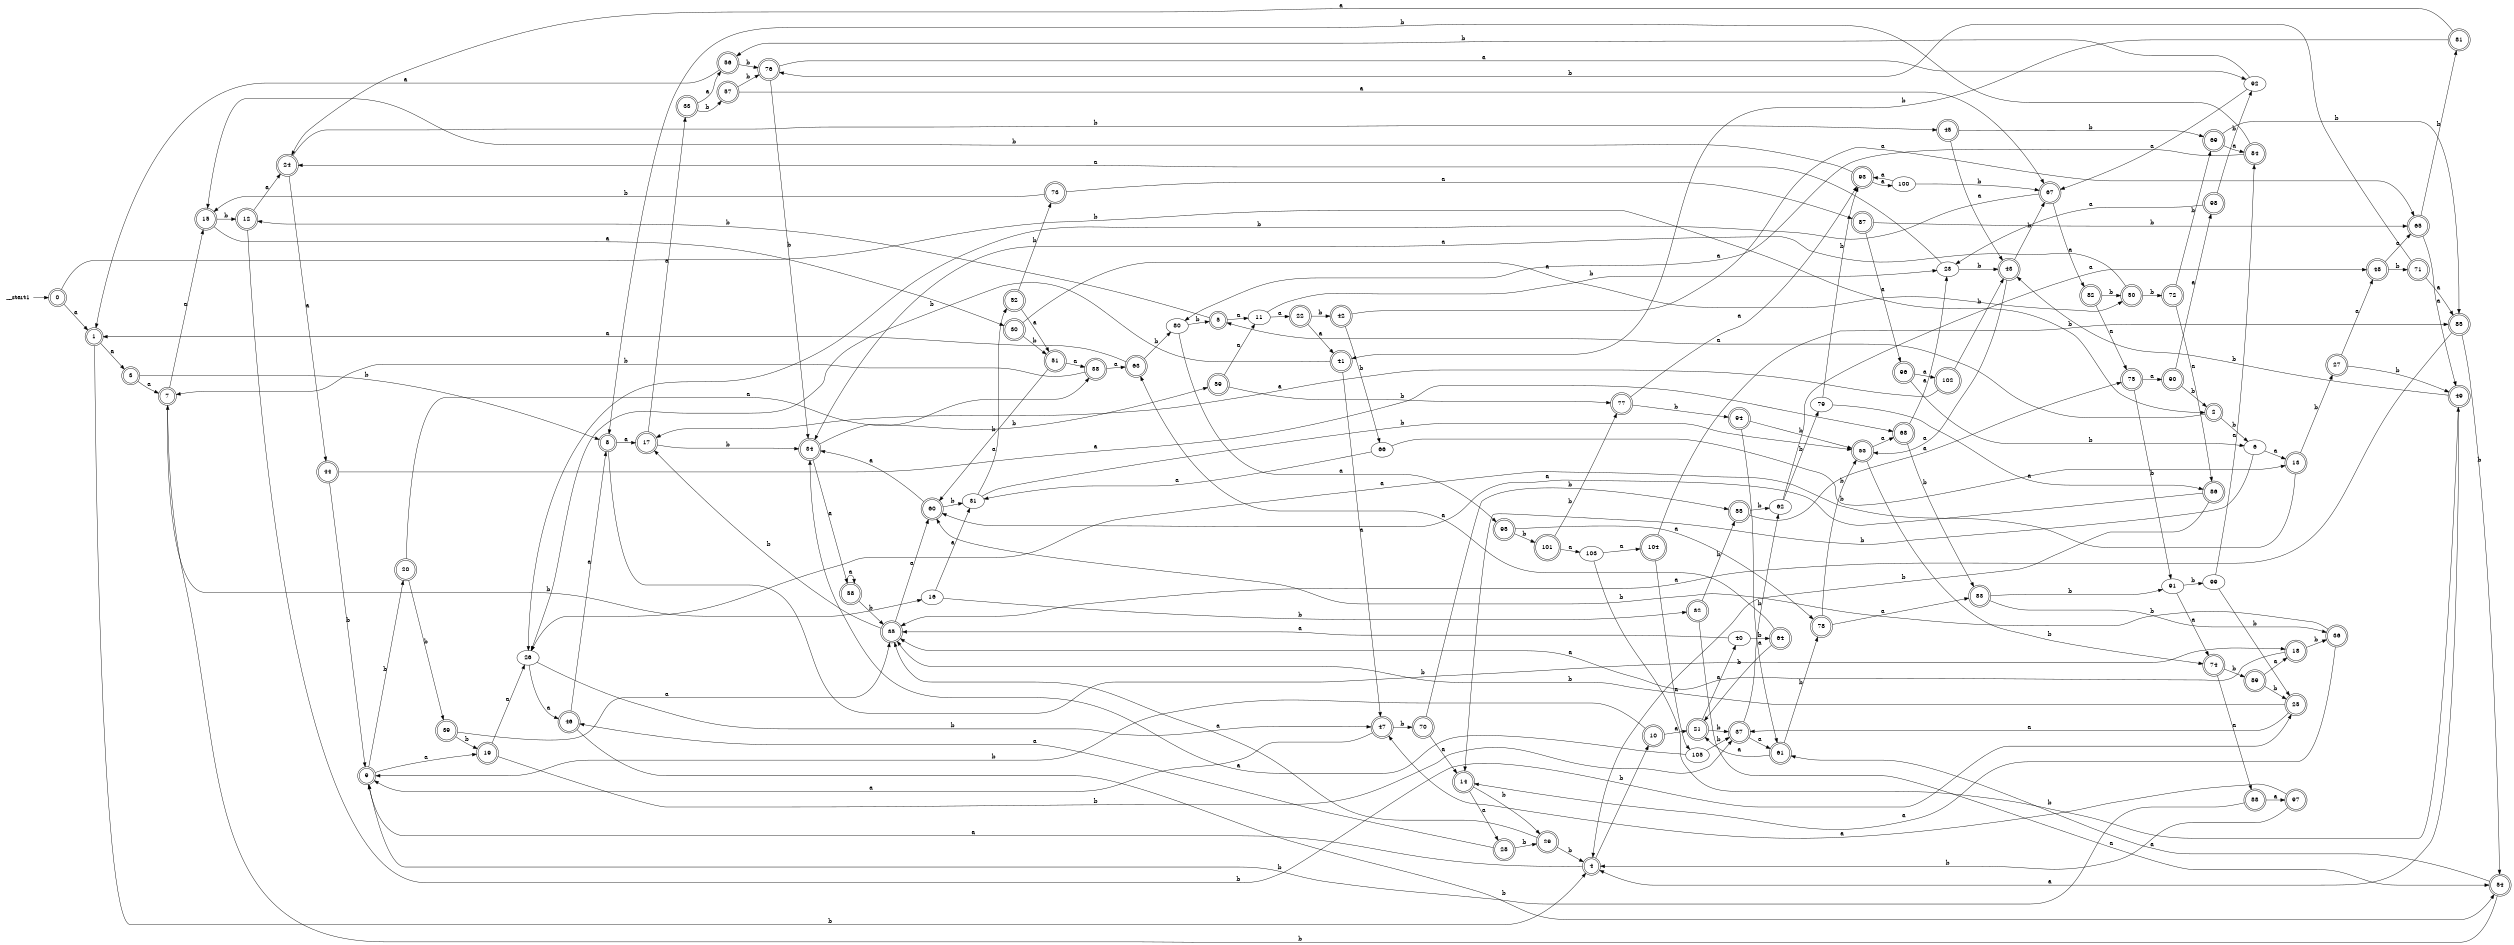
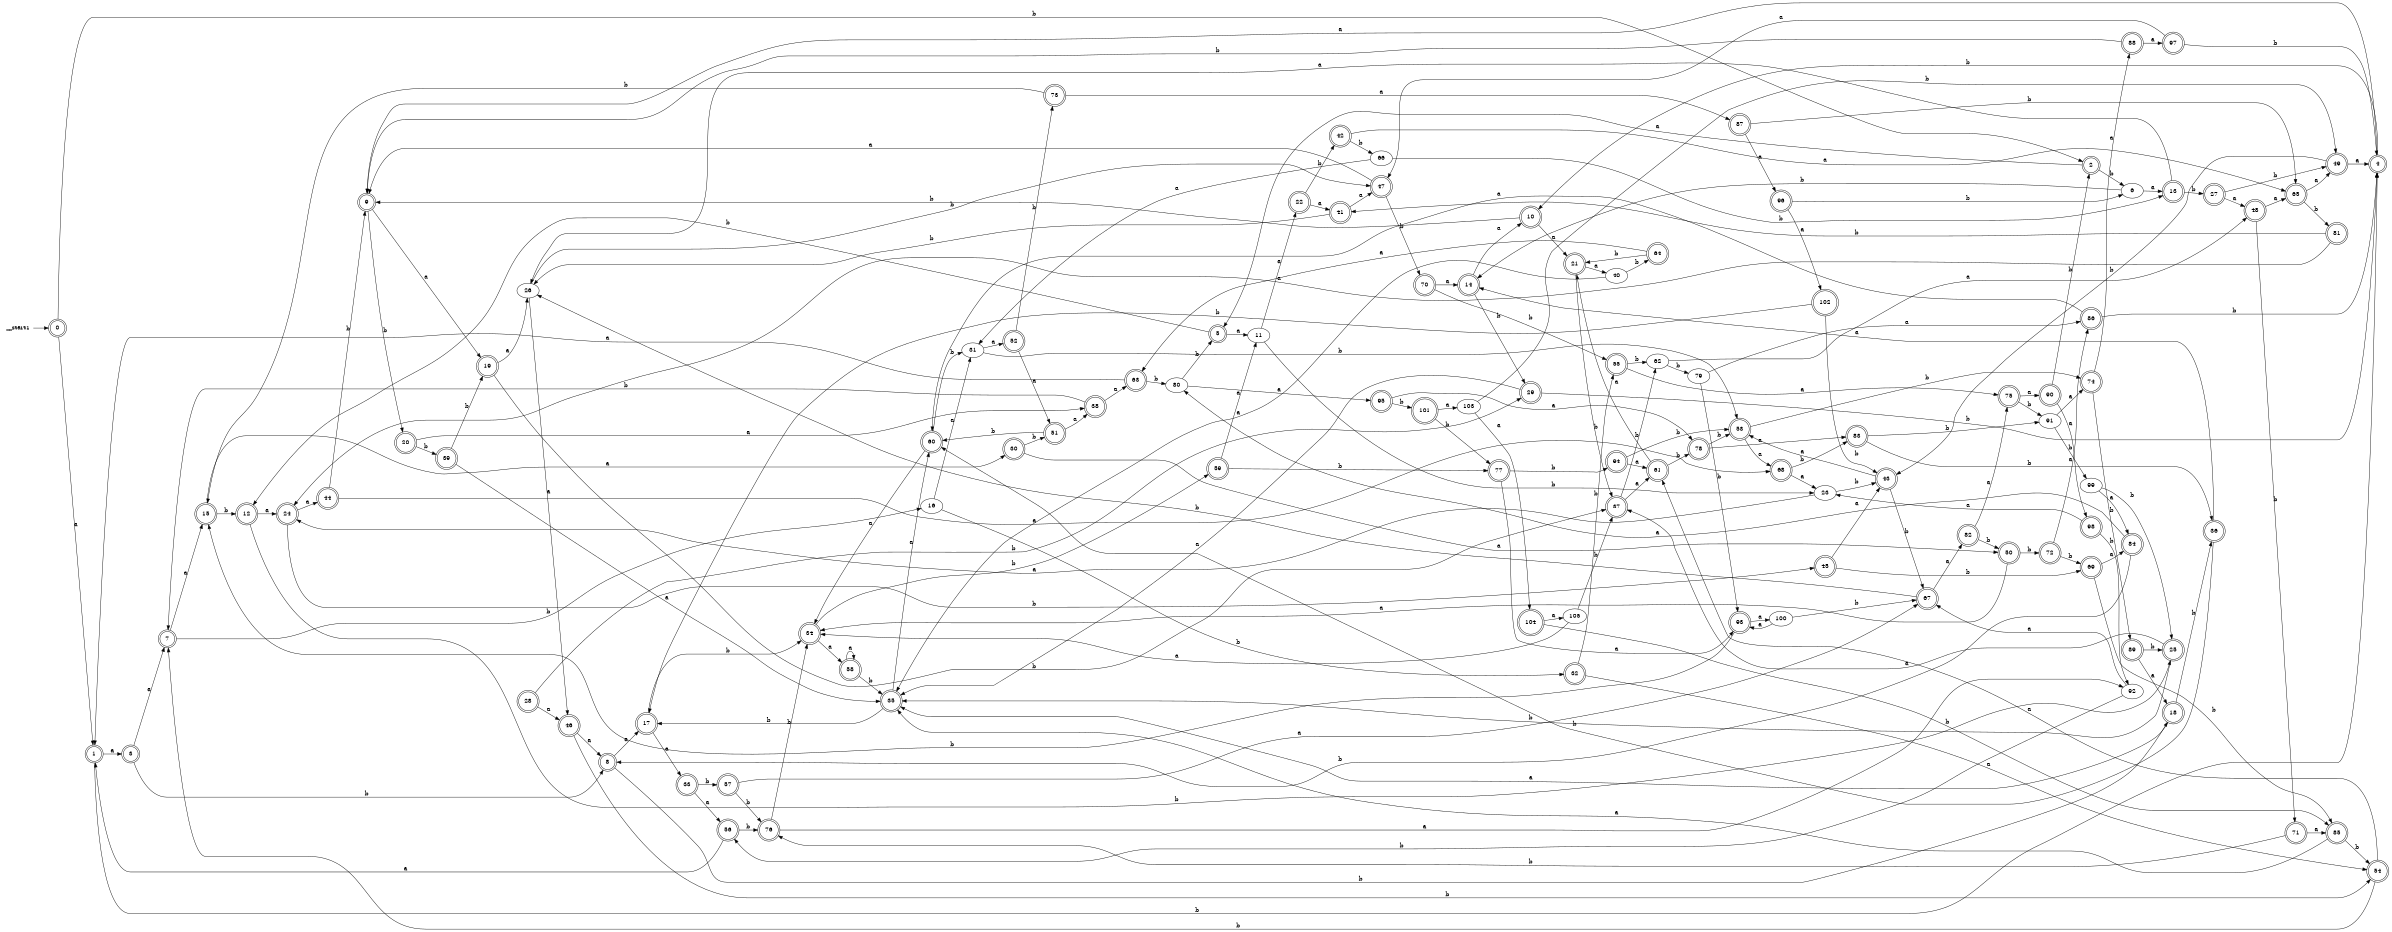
(1280, 387) -> (1218, 313)
(1483, 814) -> (1491, 247)
